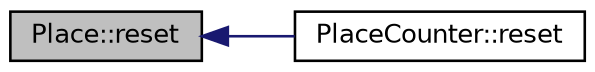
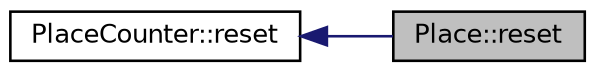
(262, 36) -> (360, 36)
